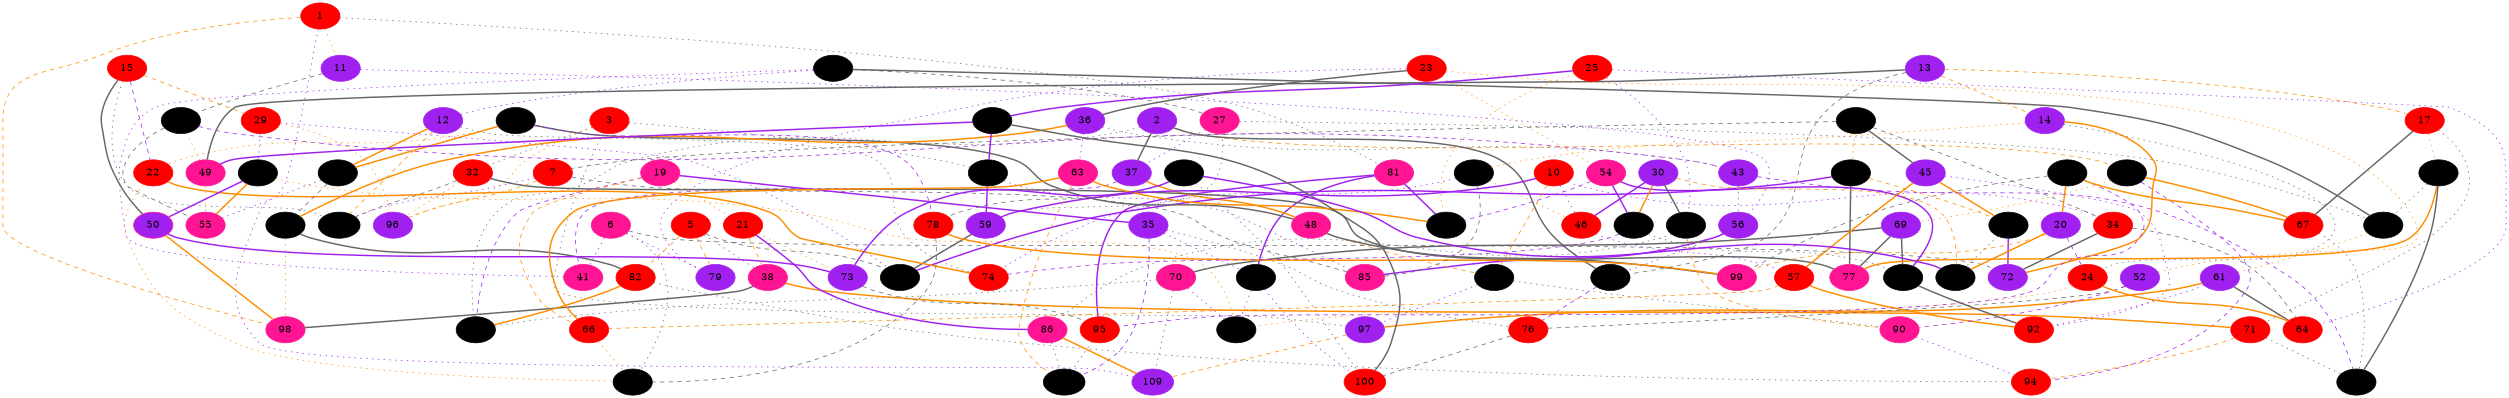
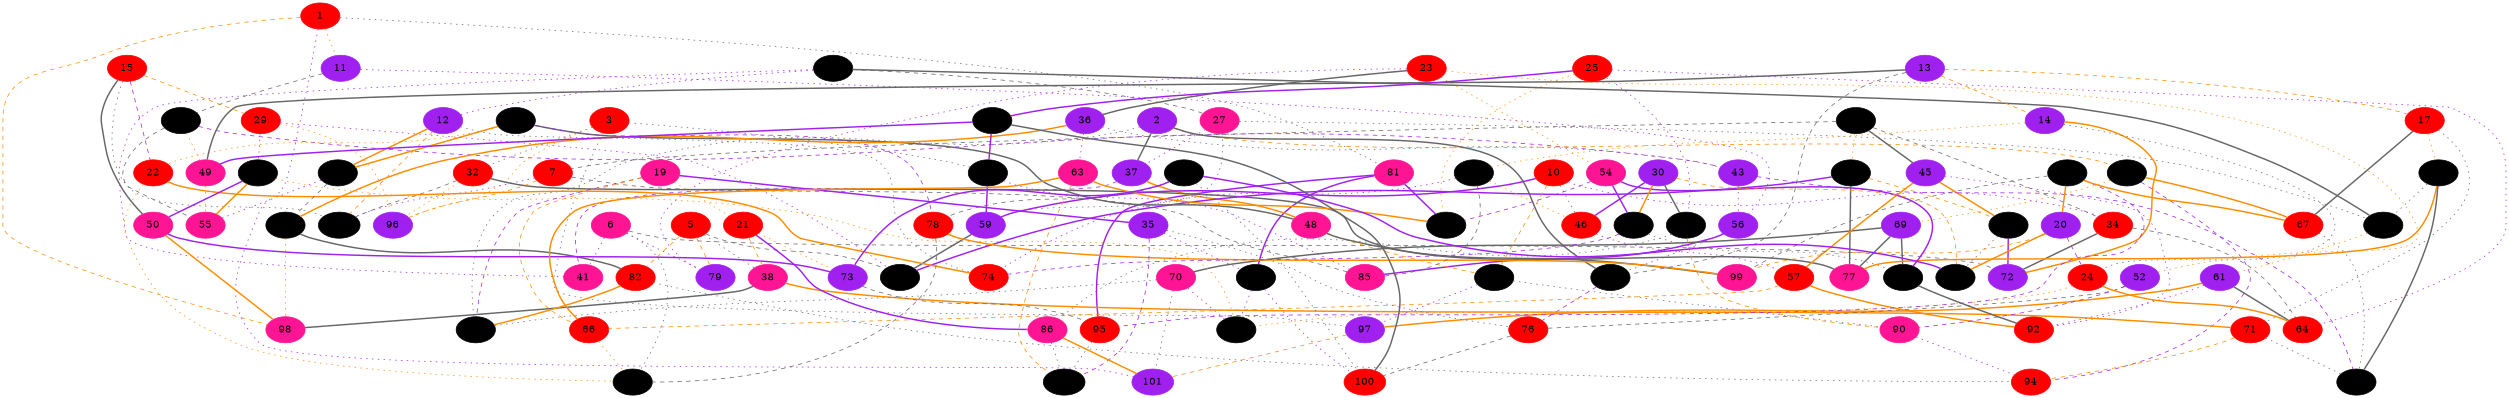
(1738, 199) -> (1738, 199)
(153, 225) -> (153, 225)
(1153, 382) -> (1153, 382)
